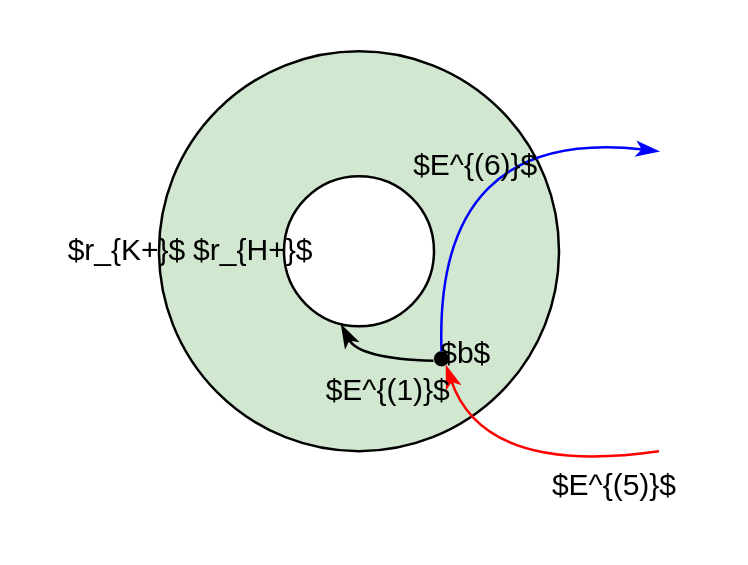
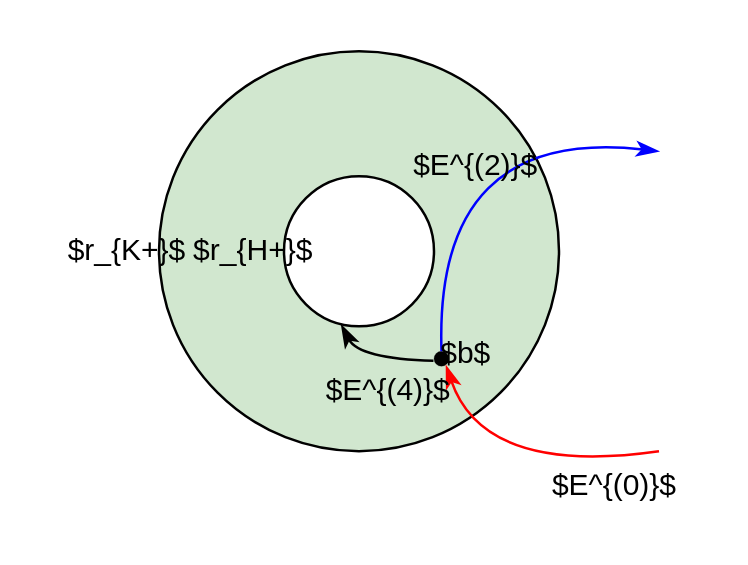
(476, 166) -> (476, 166)
(389, 391) -> (389, 391)
(615, 486) -> (615, 486)
